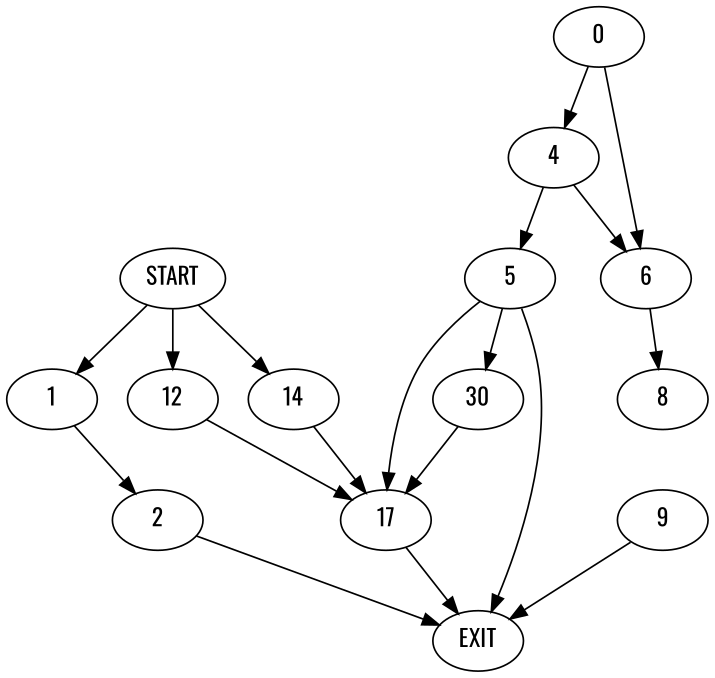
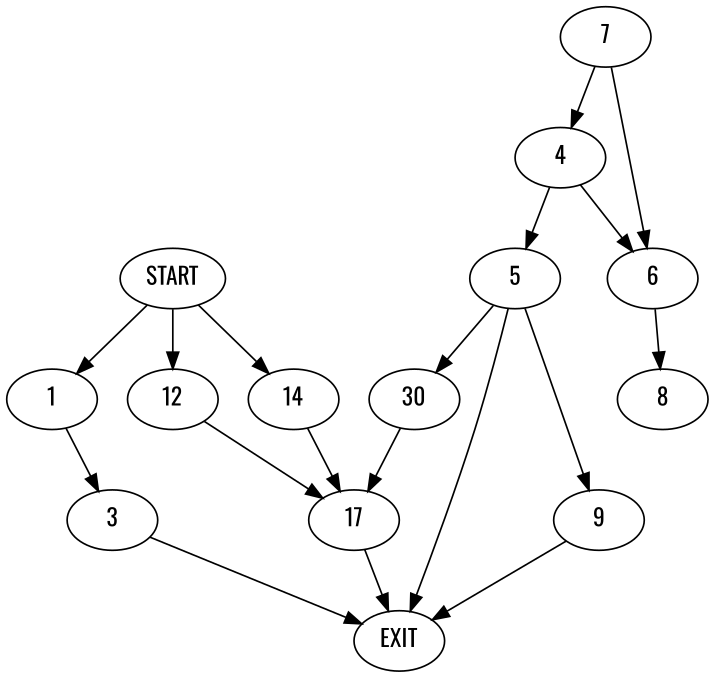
(599, 37) -> (606, 37)
(414, 376) -> (554, 391)
(158, 520) -> (112, 520)
